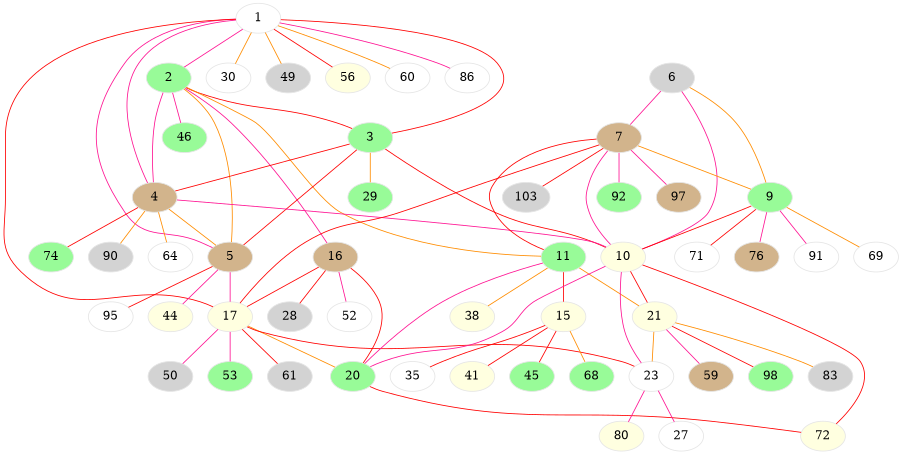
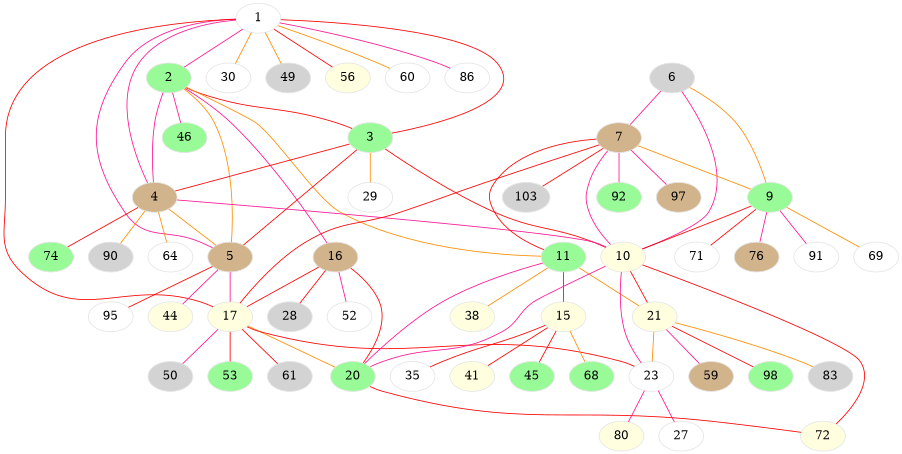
(370, 197) -> (370, 197)
(230, 347) -> (230, 347)
